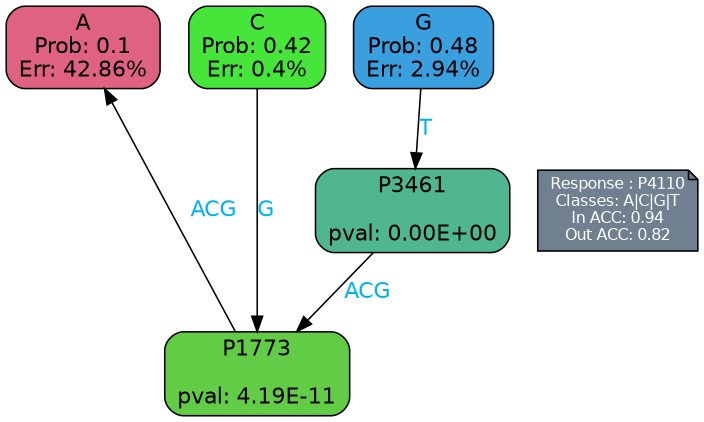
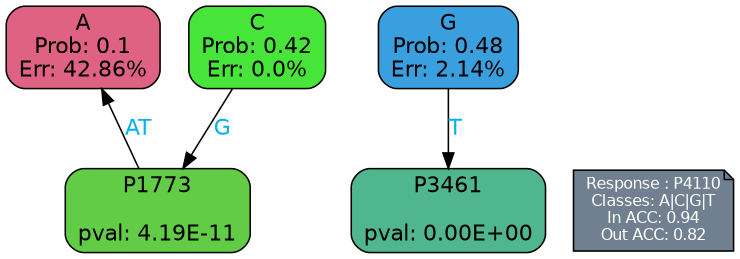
(257, 47) -> (257, 47)
(424, 47) -> (448, 47)
(214, 211) -> (138, 129)
(341, 286) -> none
